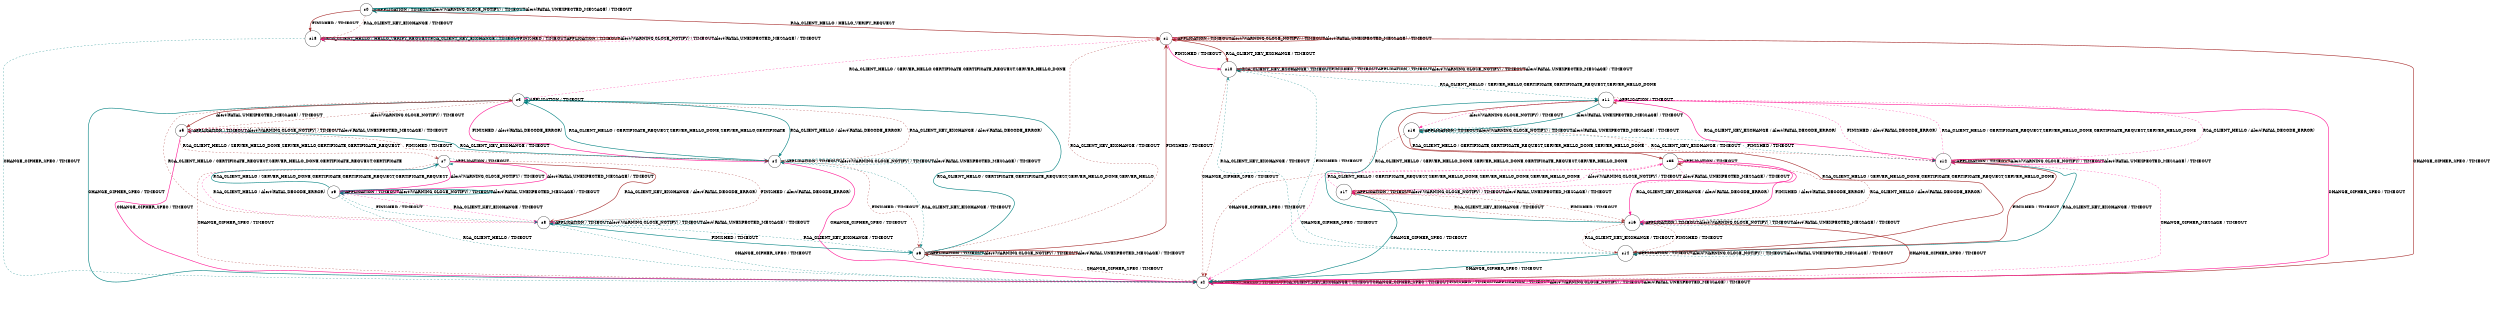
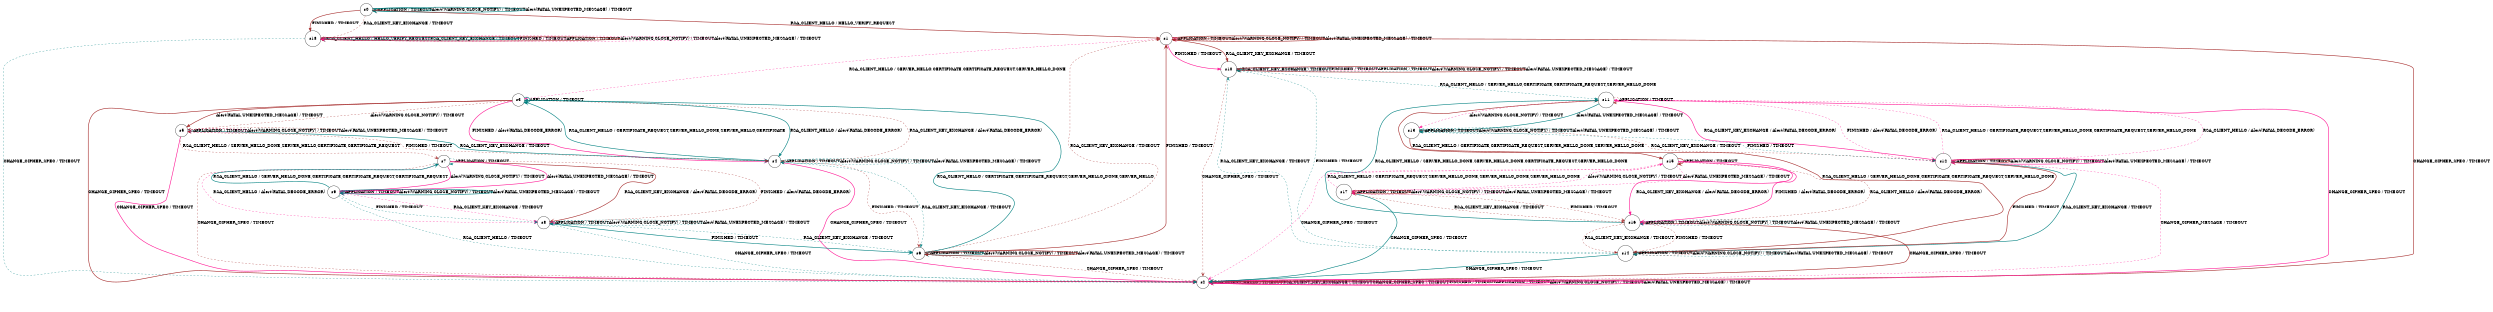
(1670, 161) -> (1670, 161)
(168, 167) -> none
(1291, 179) -> none
(351, 275) -> (351, 275)
